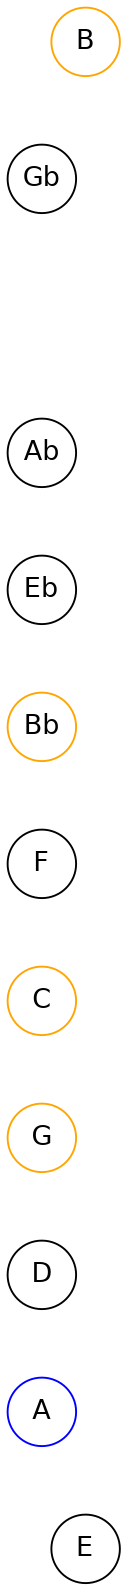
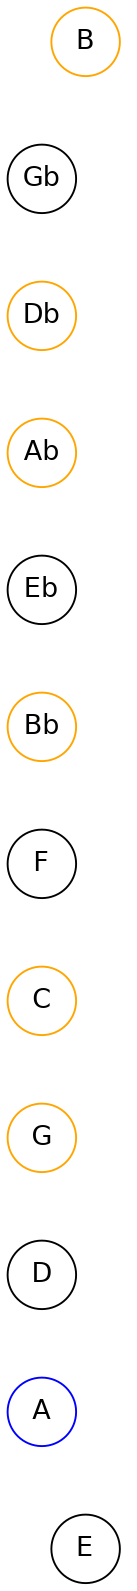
none -> (42, 316)
(42, 453) -> (42, 453)
